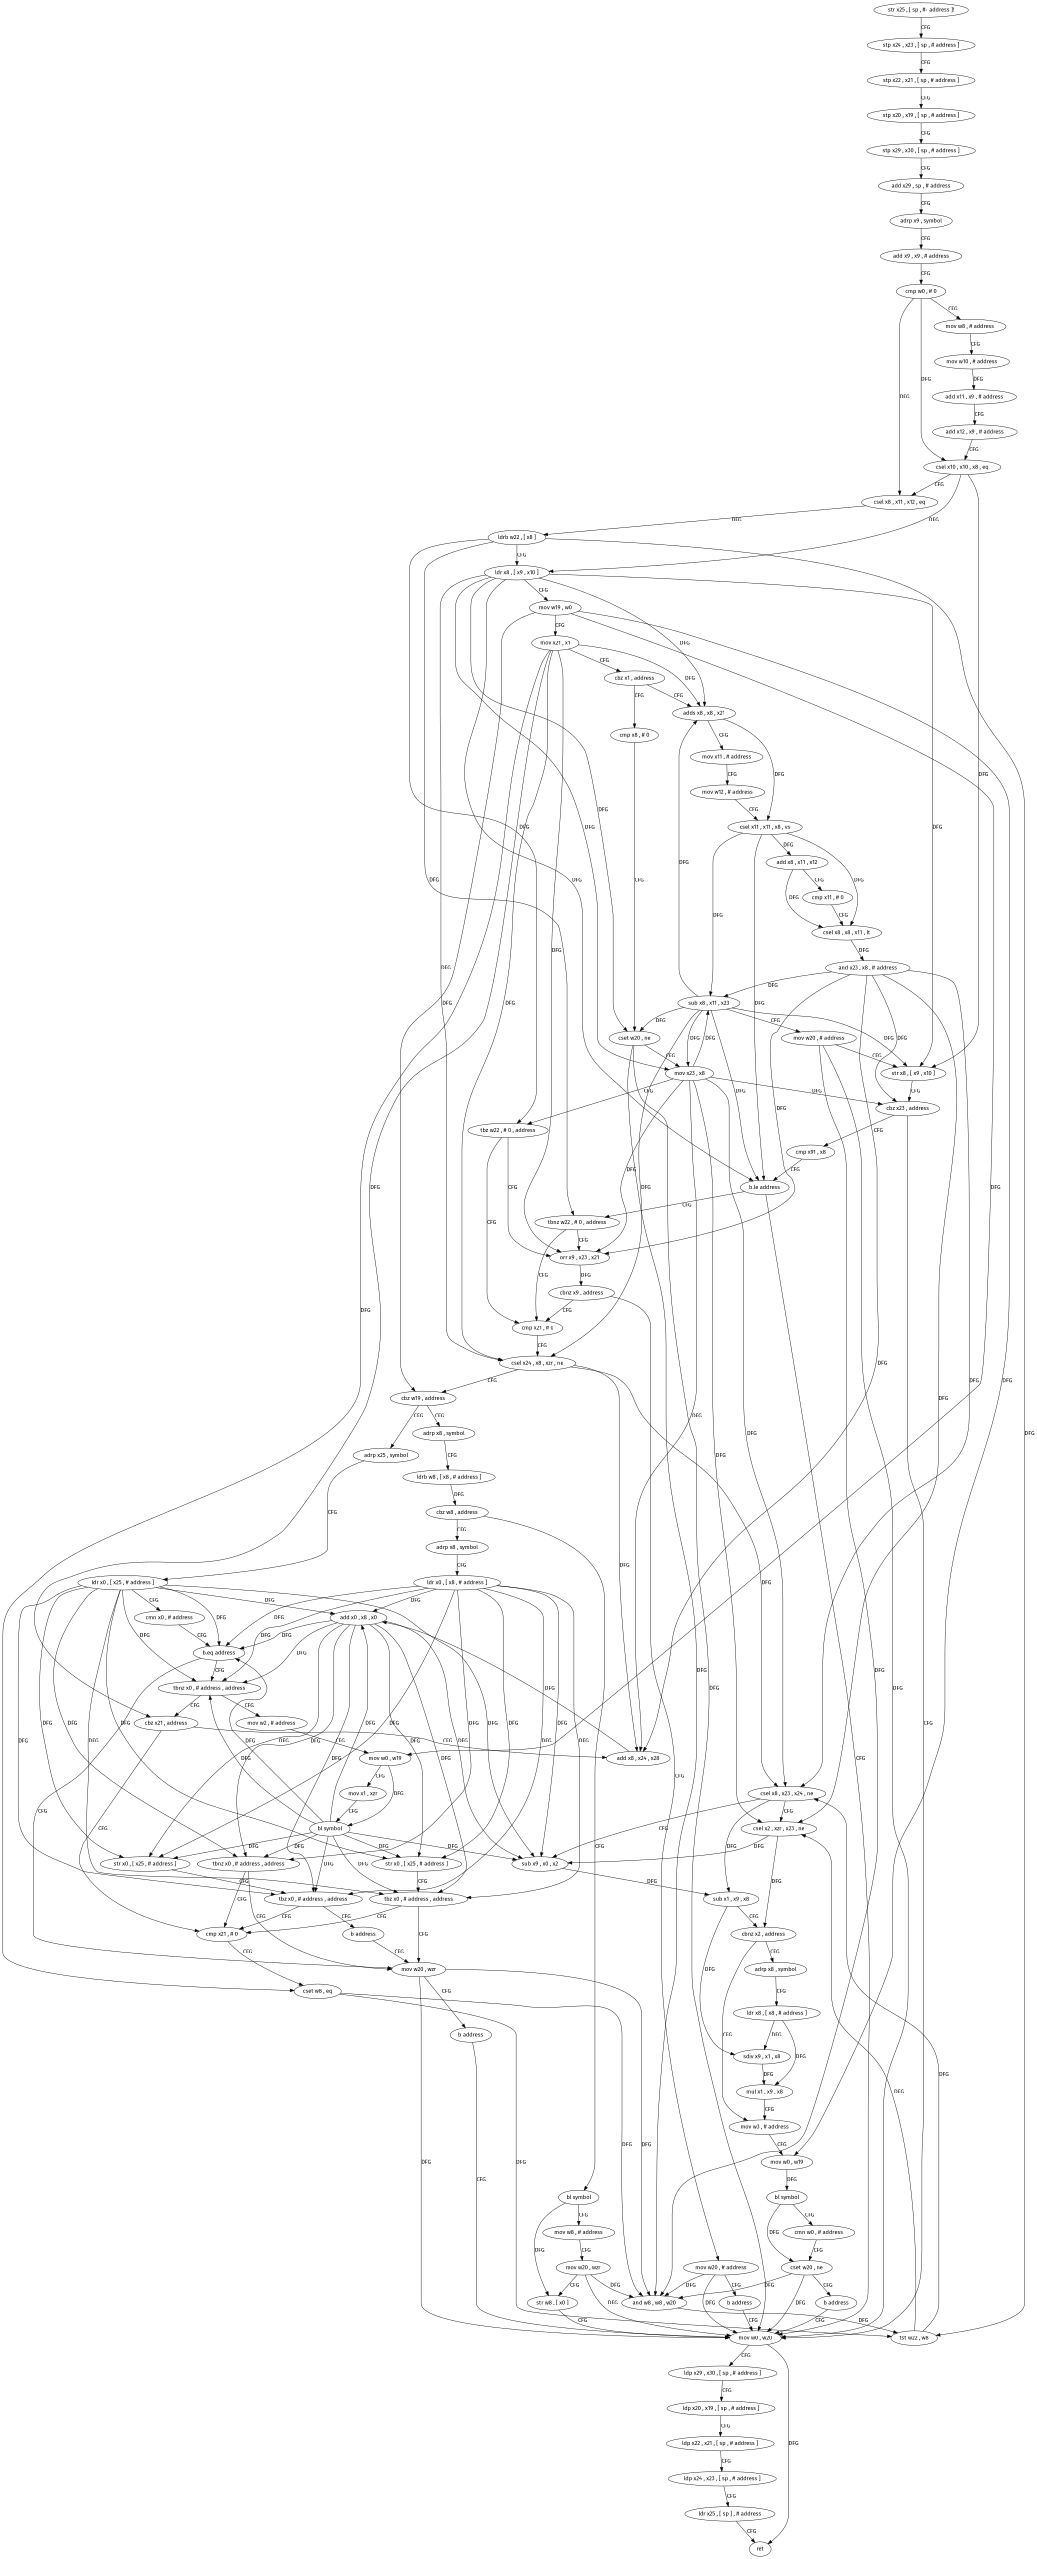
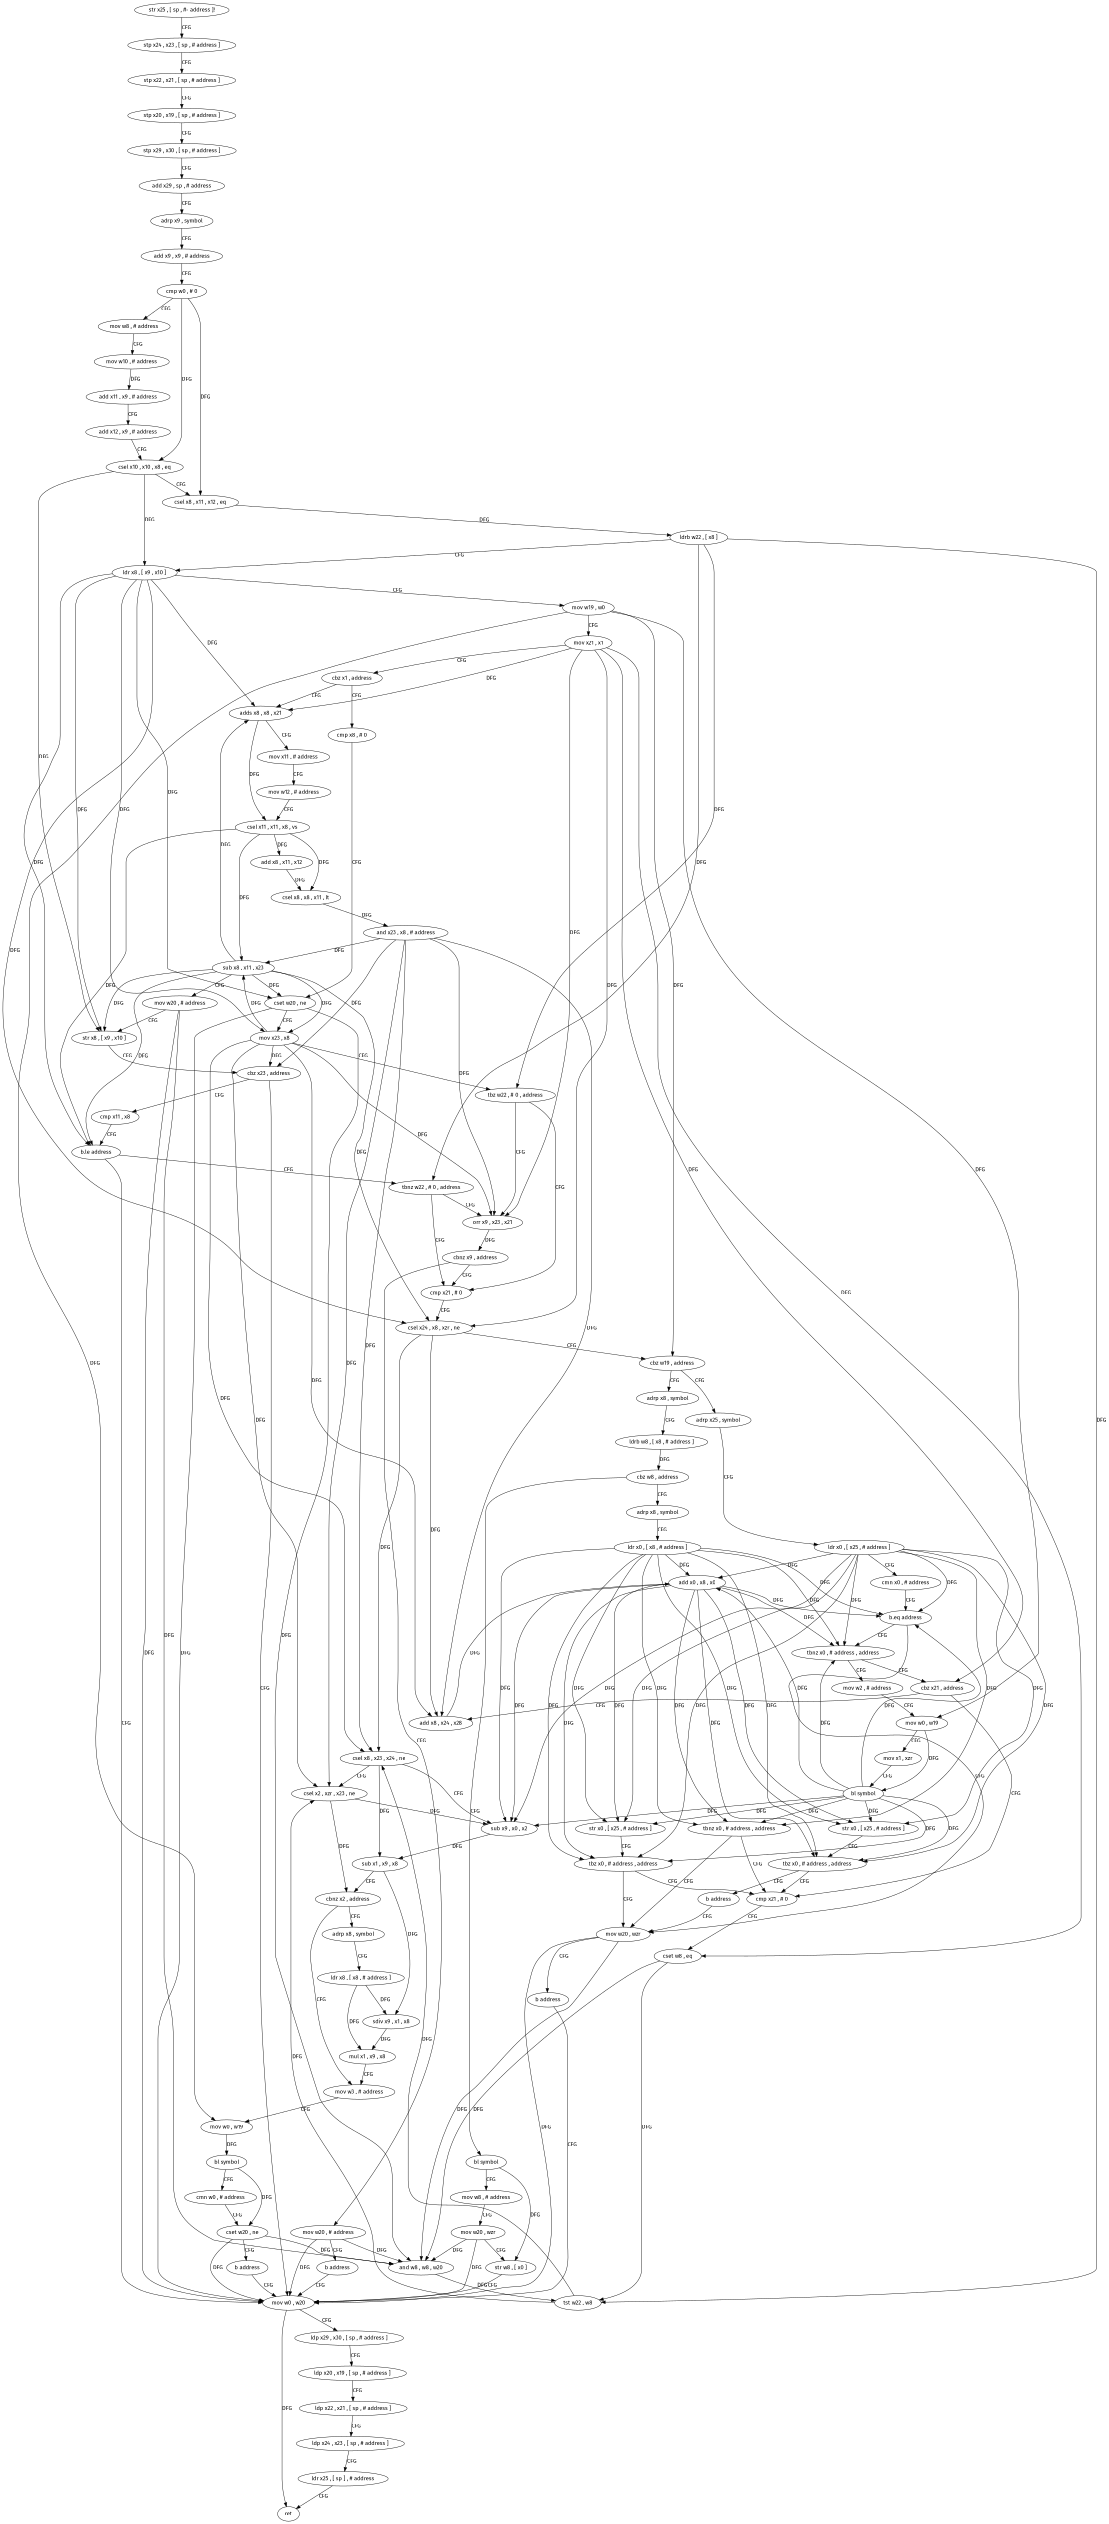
(828, 898) -> none
(811, 1152) -> (115, 1117)
